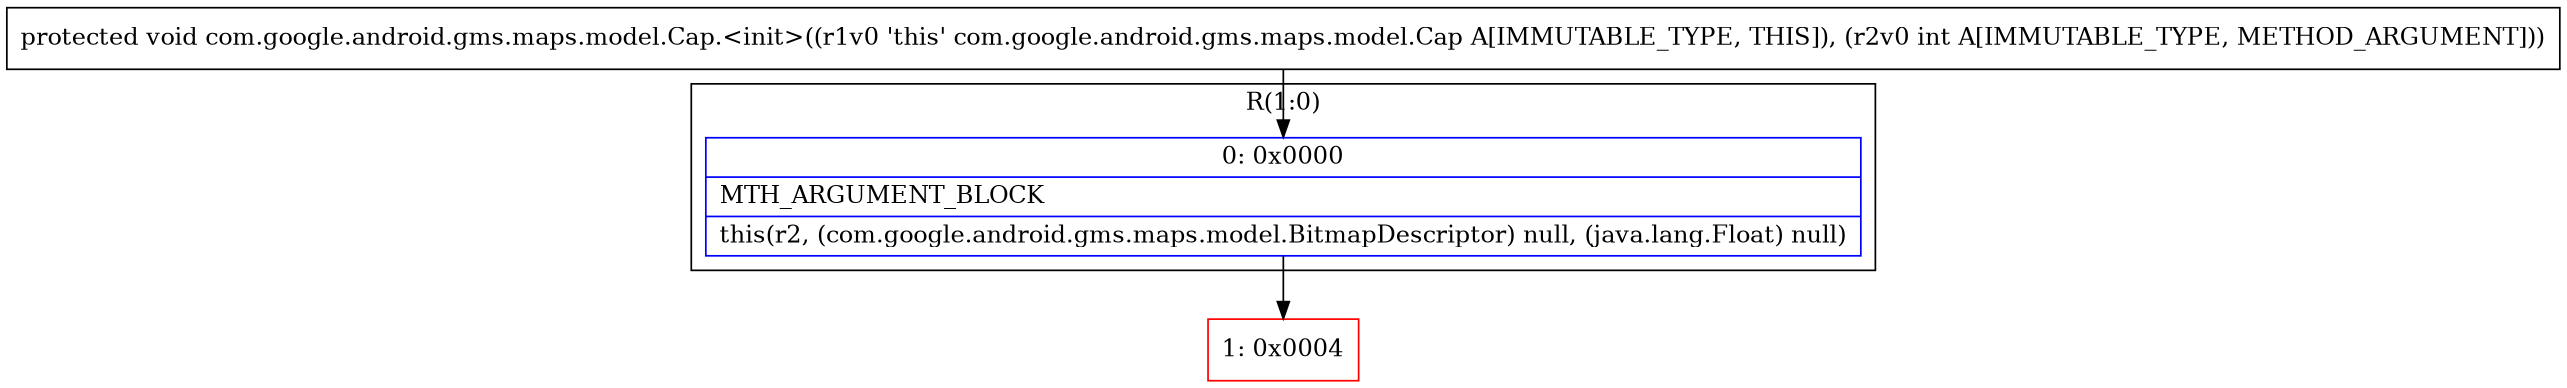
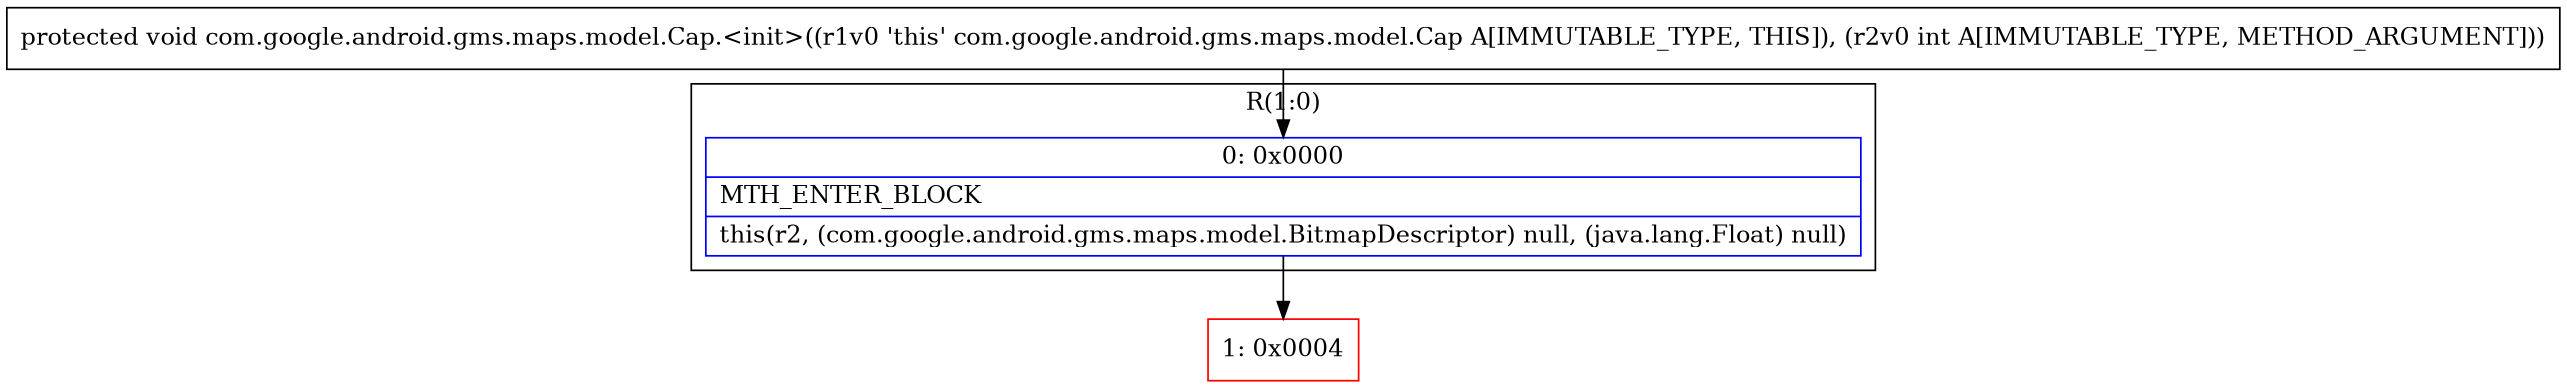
(882, 196) -> (851, 196)
